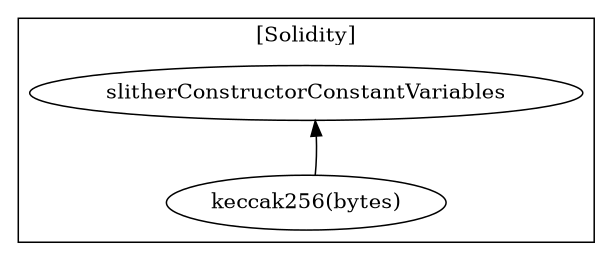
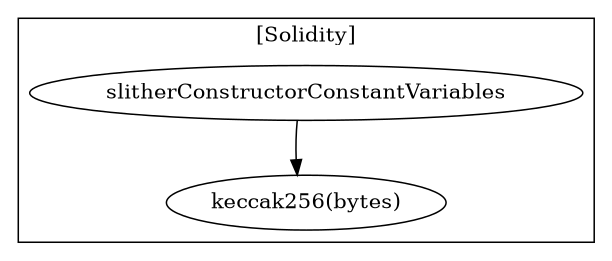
(316, 156) -> (296, 140)
